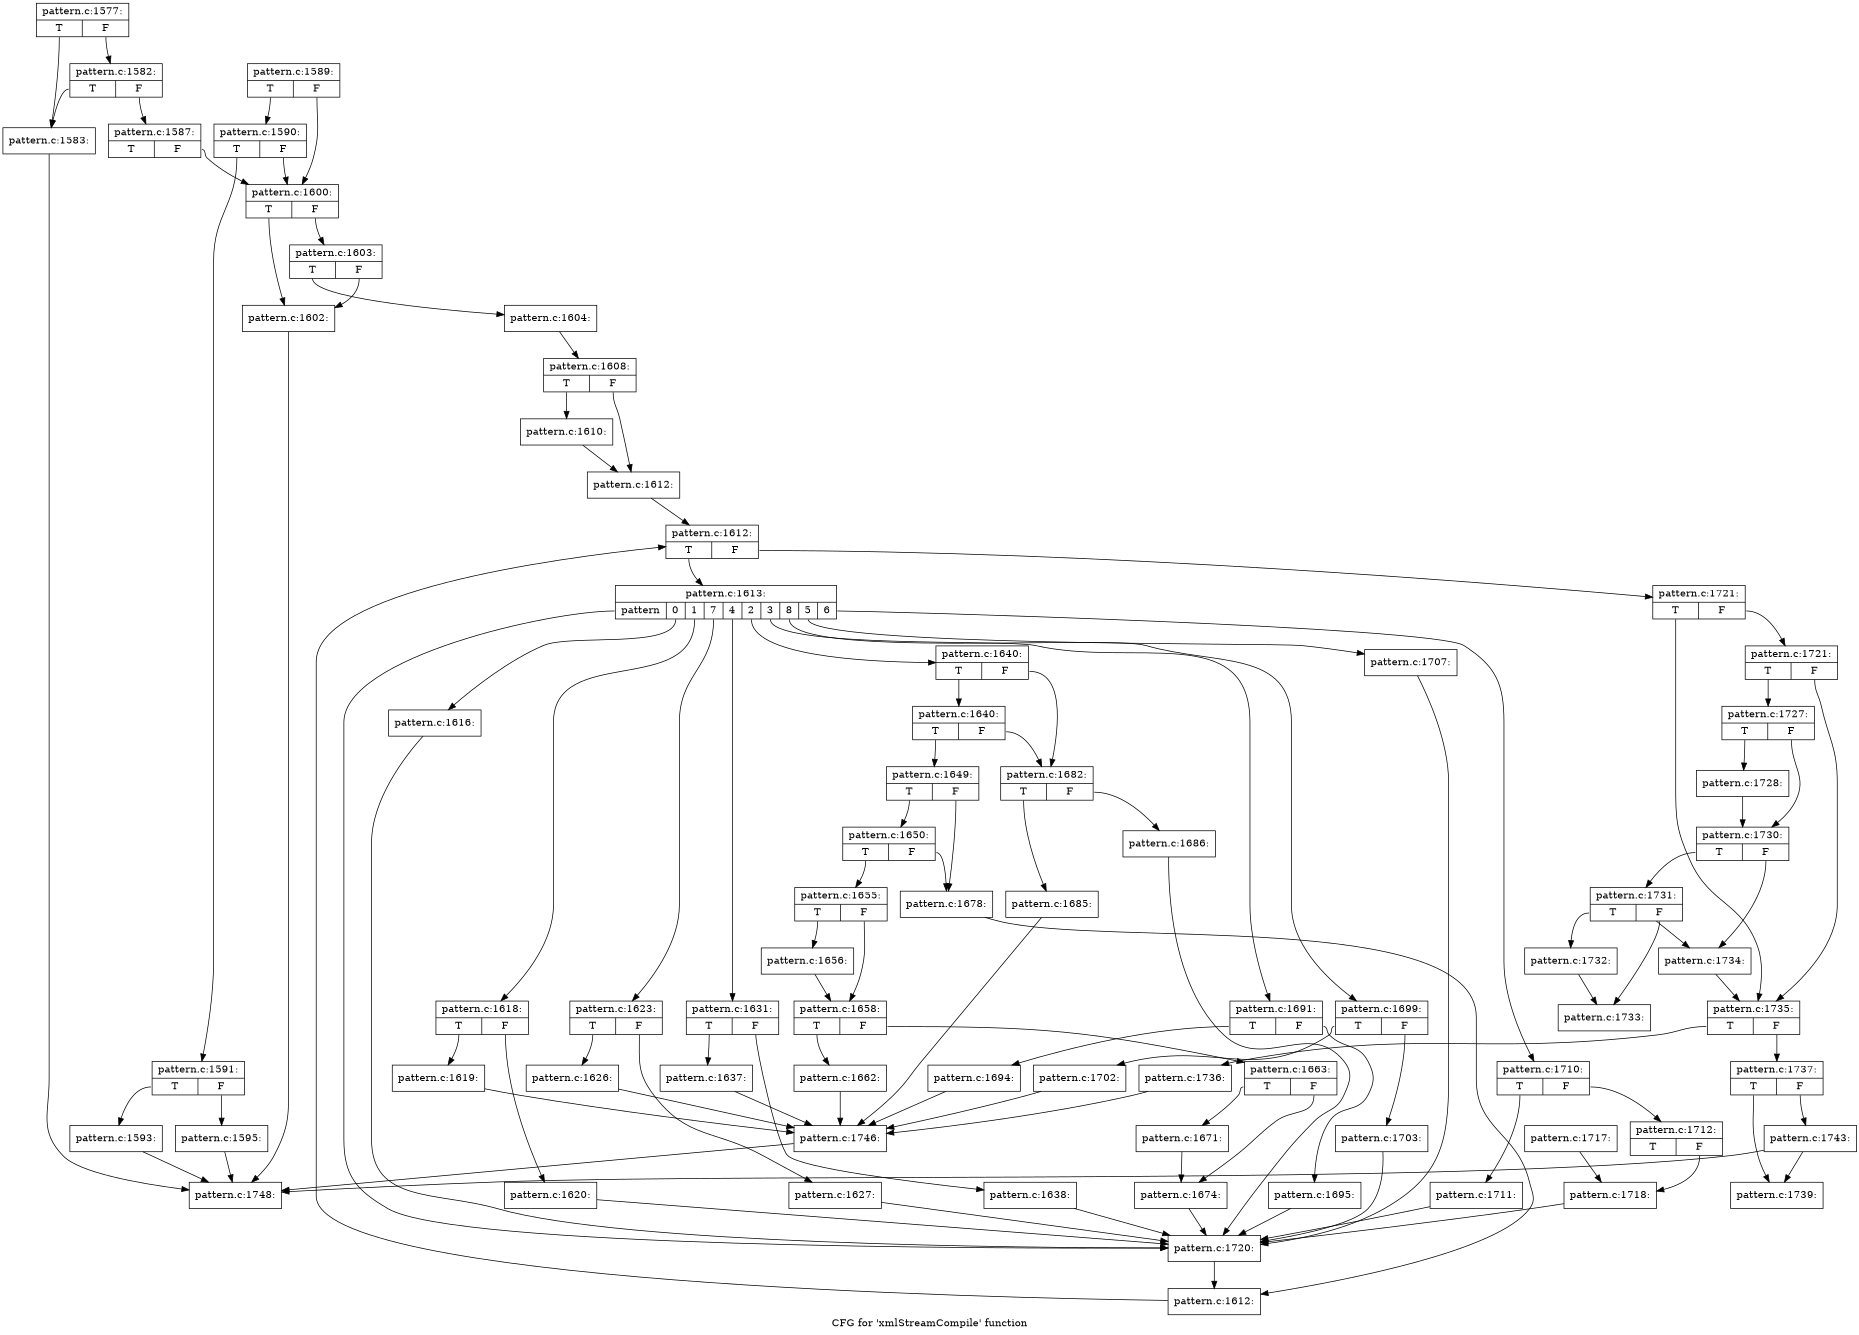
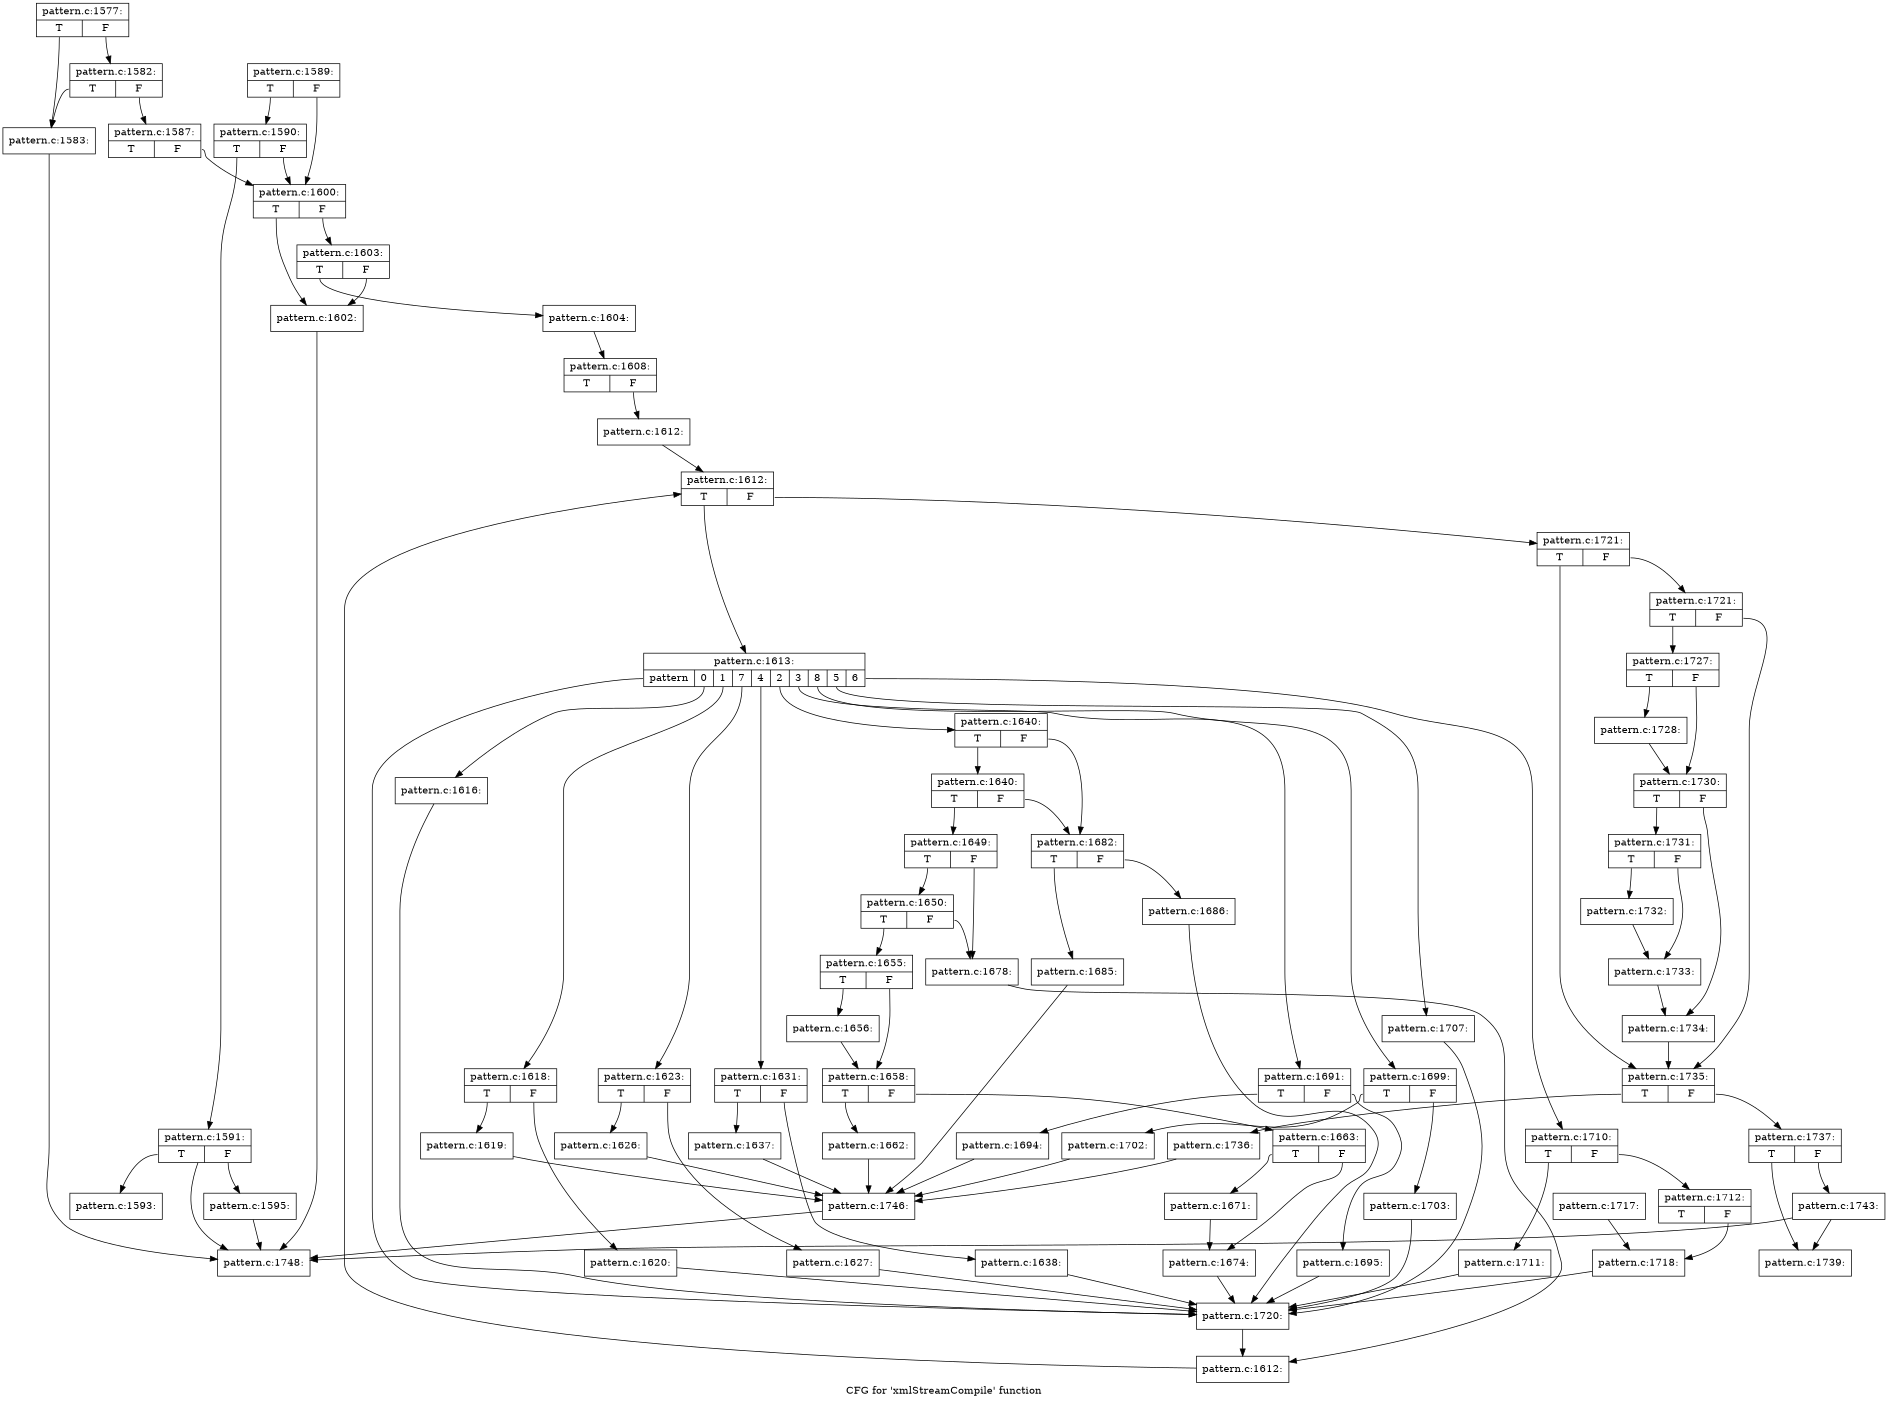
(567, 432) -> none
(1670, 932) -> (1661, 997)
(172, 1165) -> (192, 1210)
